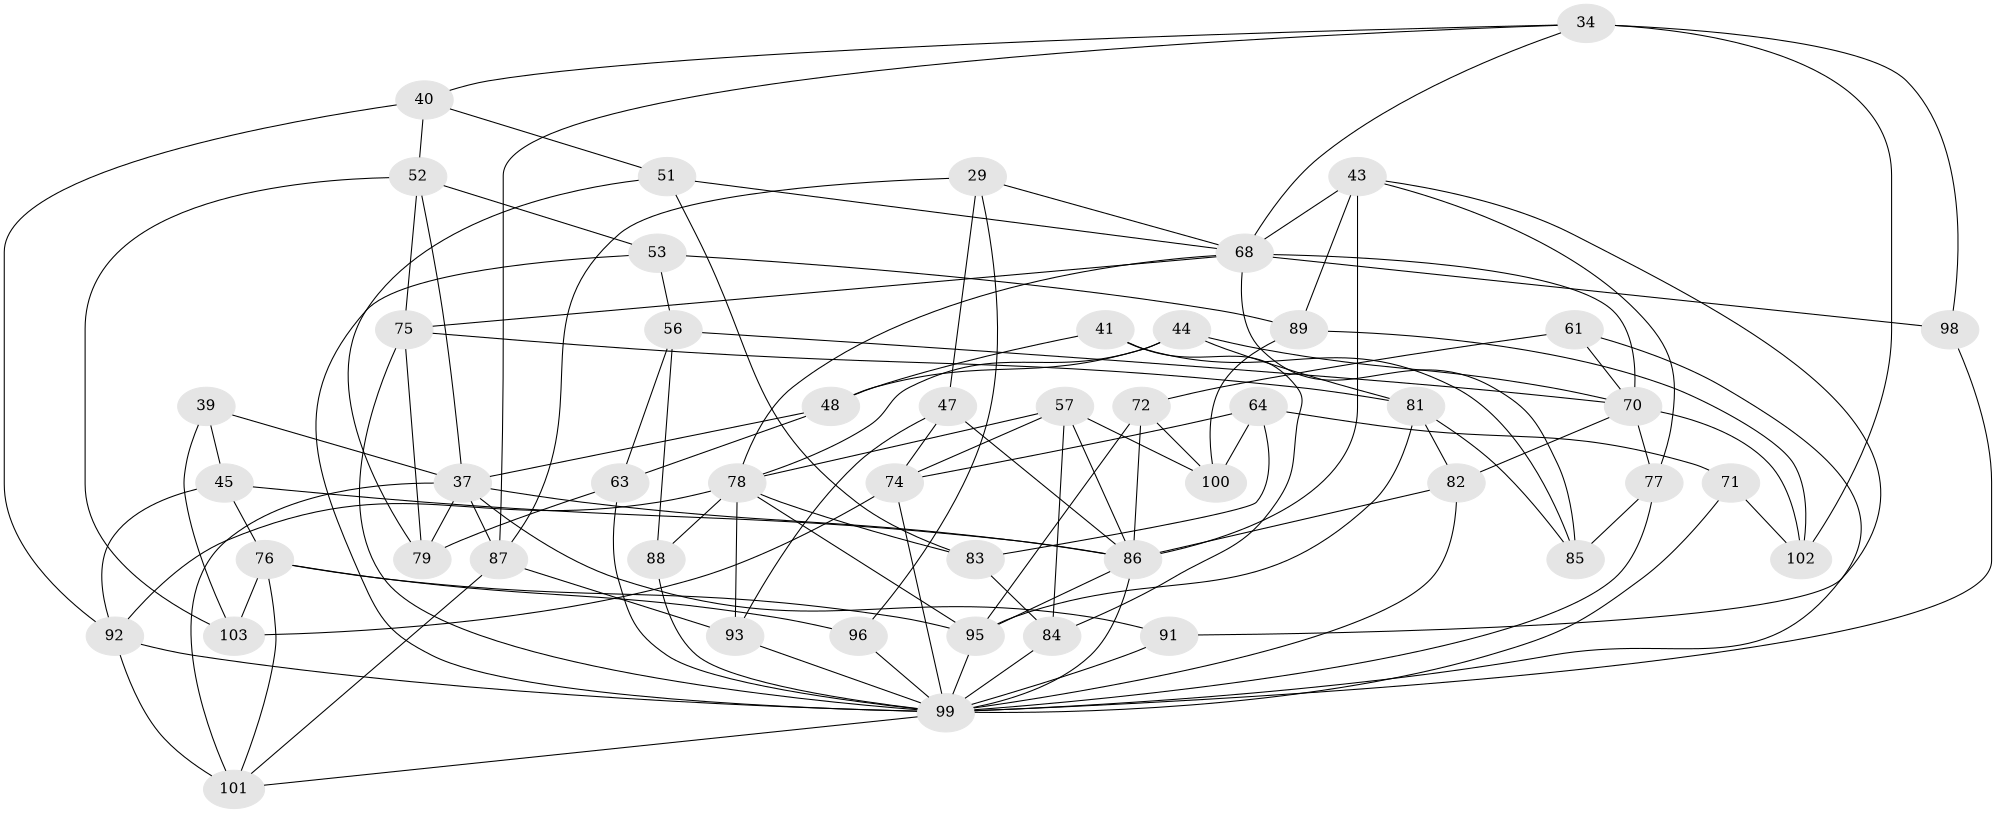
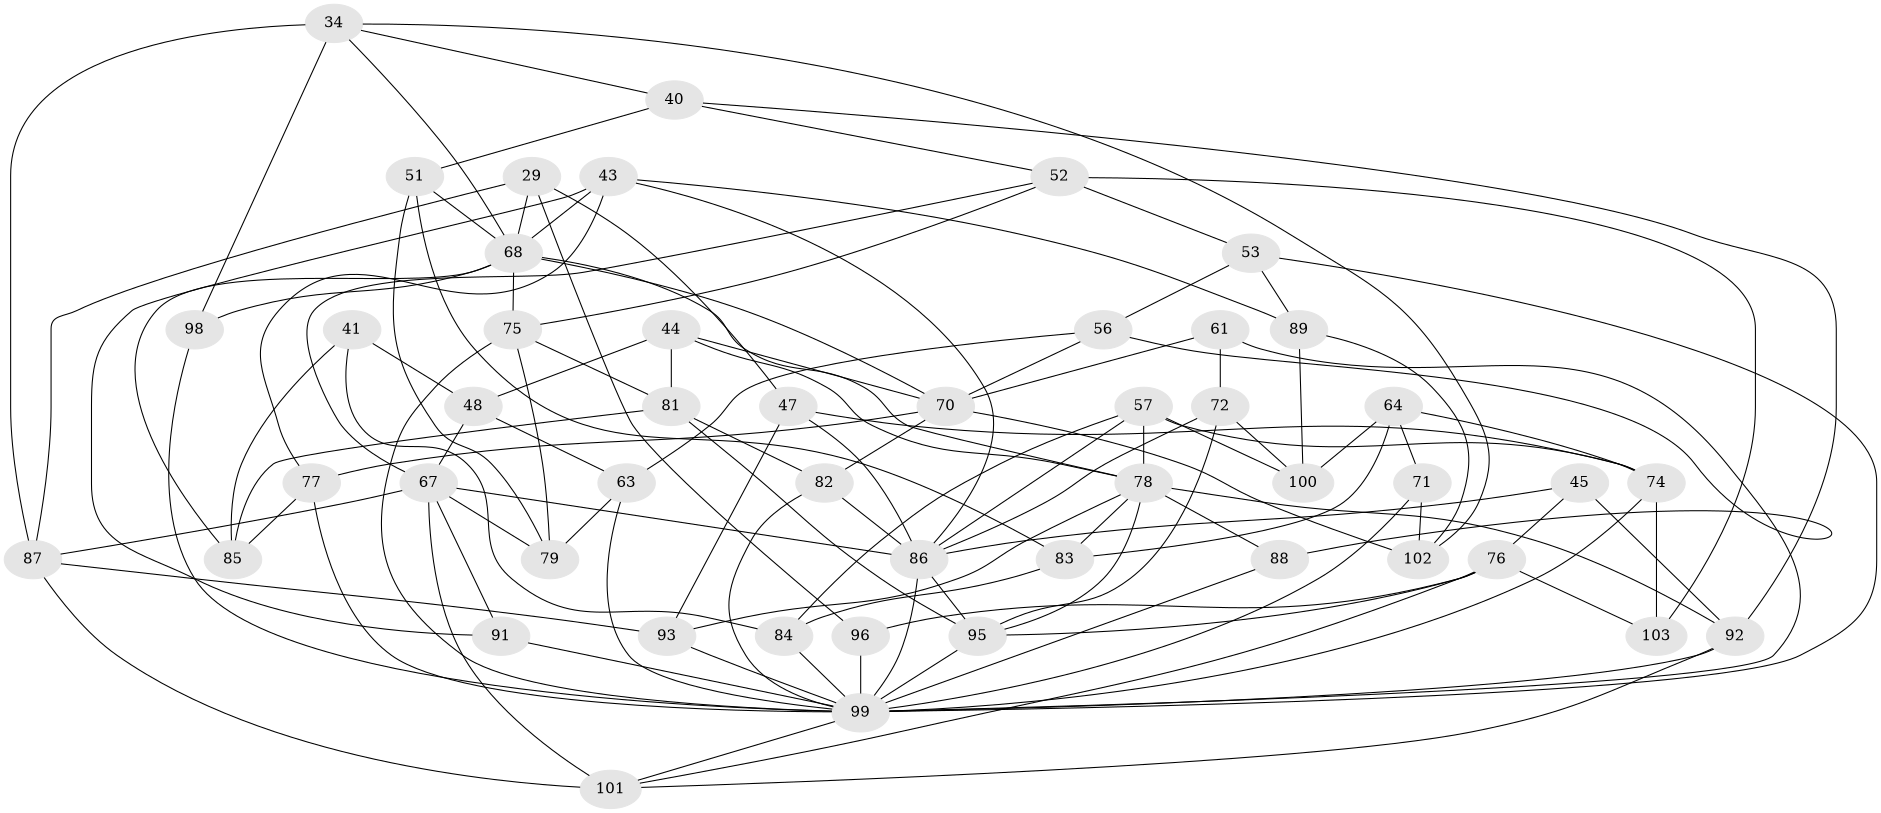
(206, 406) -> none
(463, 483) -> (429, 483)
